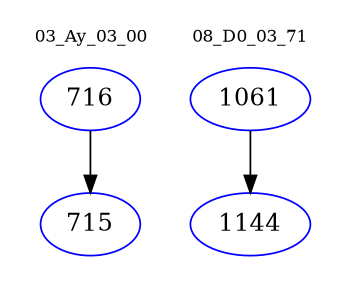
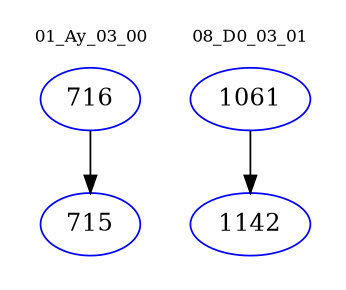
(91, 37) -> (91, 37)
(250, 37) -> (250, 37)
(250, 224) -> (250, 224)
